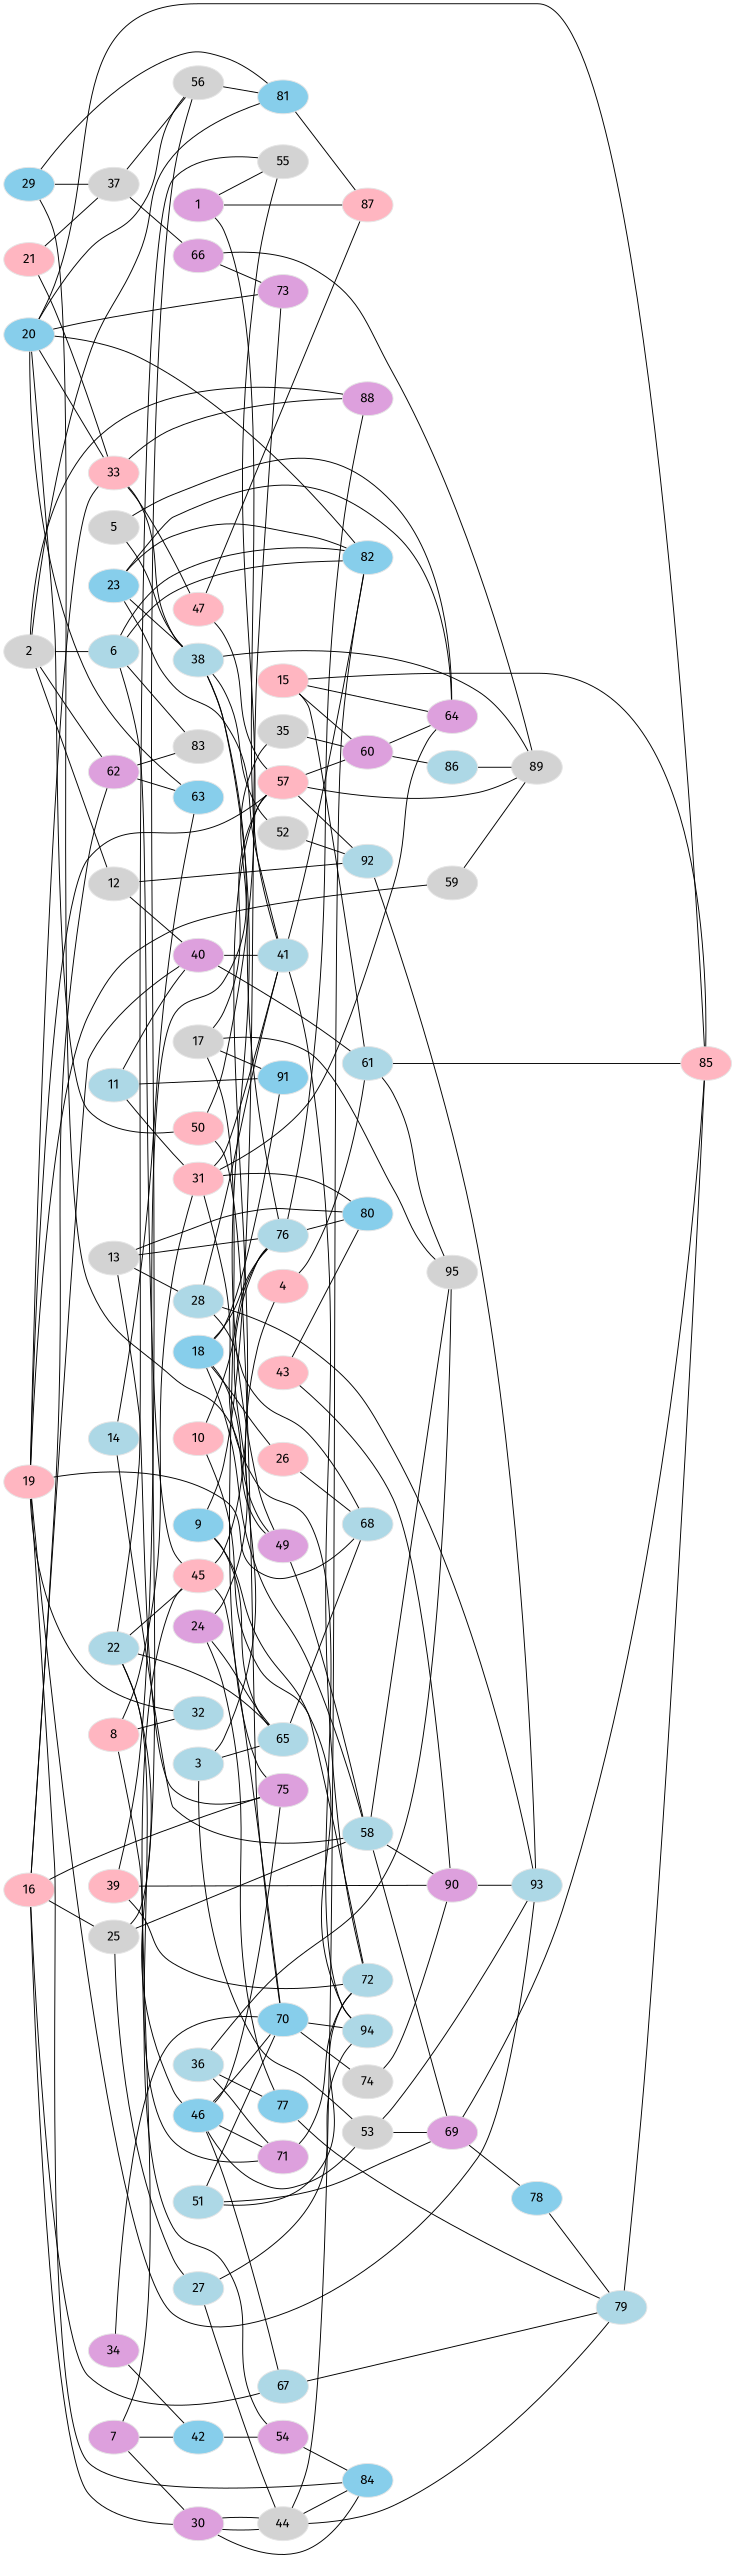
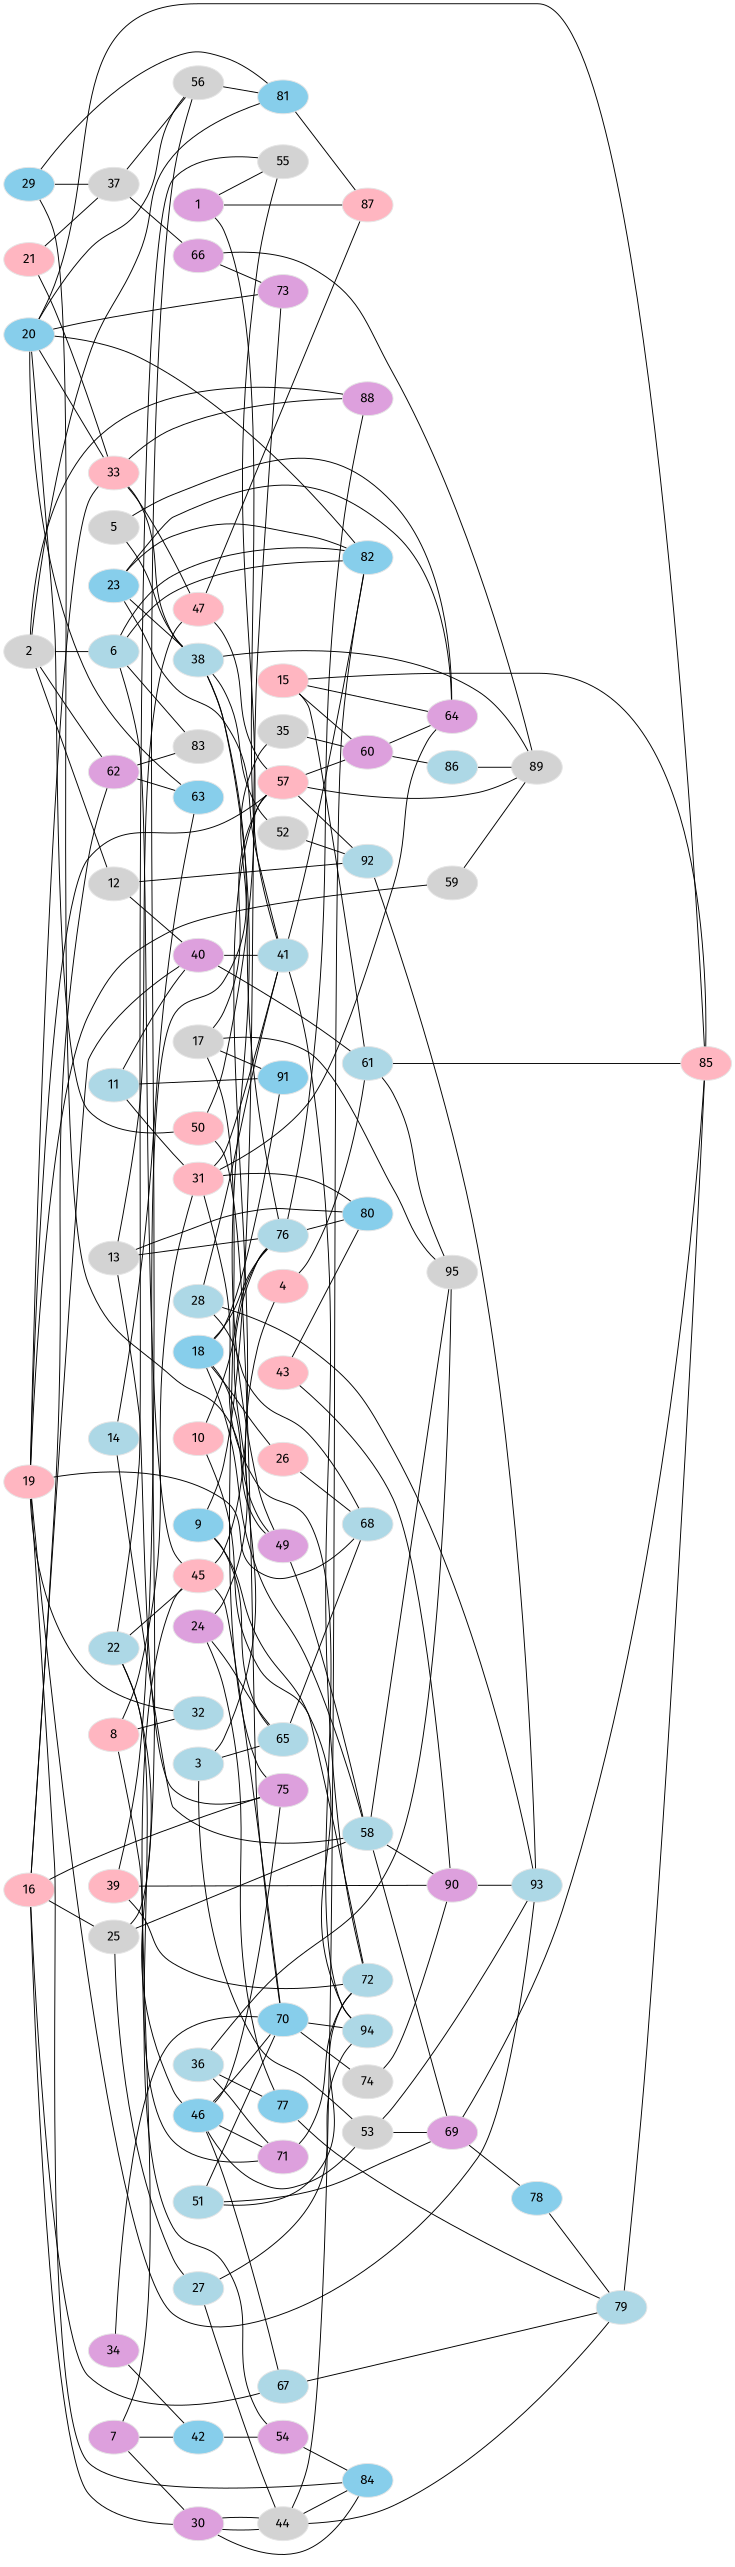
(159, 1281) -> (144, 930)
(209, 1680) -> none
